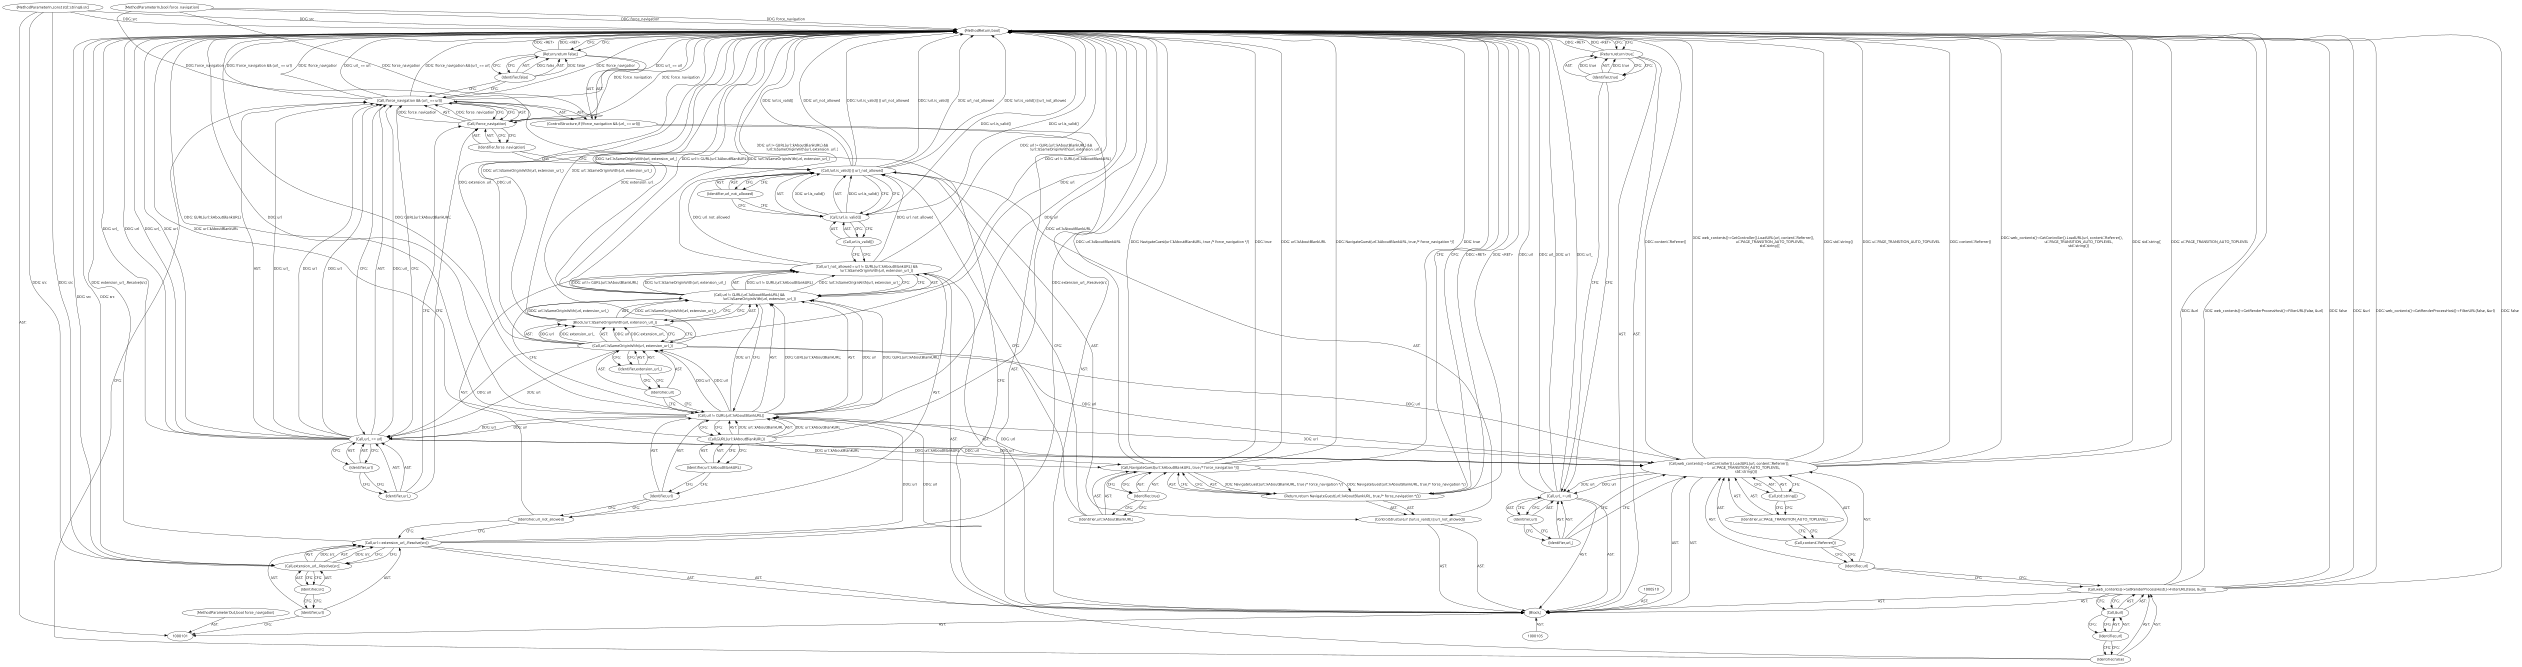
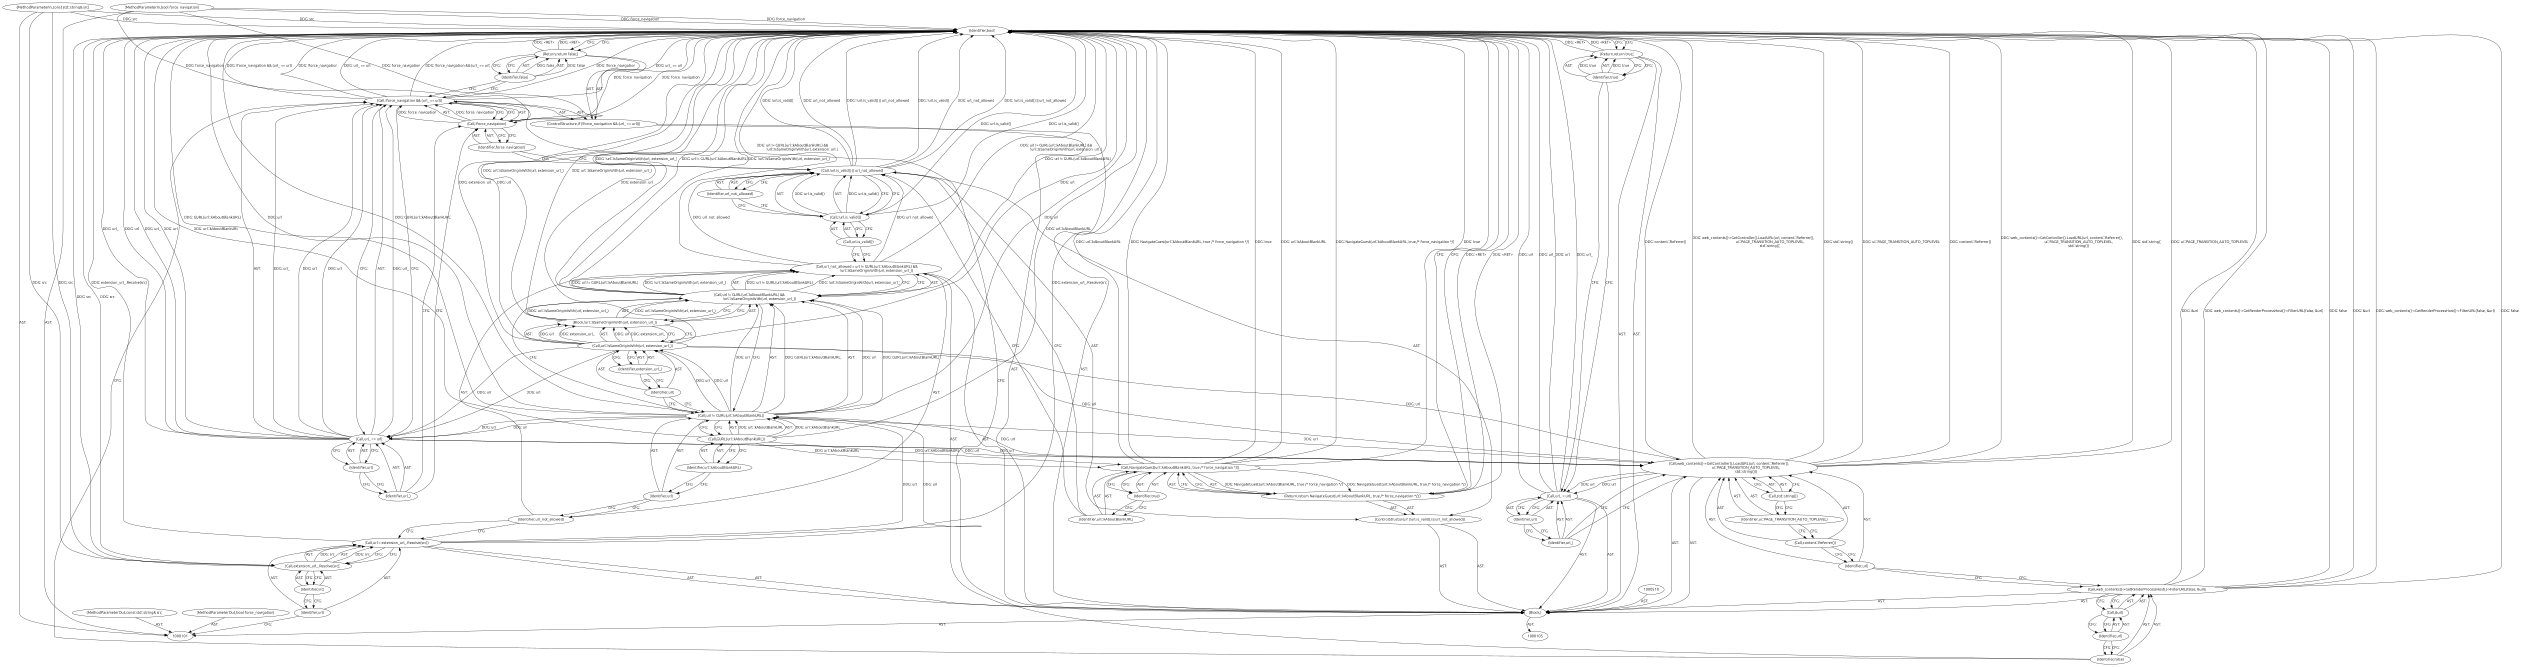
(982, 31) -> (982, 31)
none -> (44, 340)
none -> (125, 613)
(1537, 626) -> (1527, 623)
